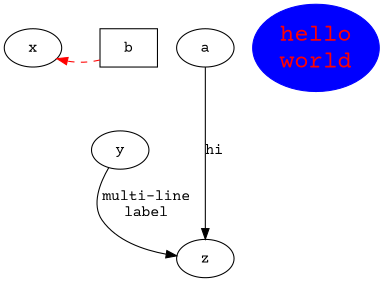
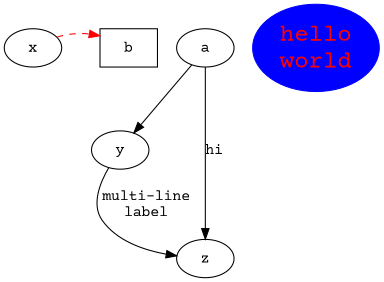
(84, 62) -> (73, 34)
none -> (166, 95)
